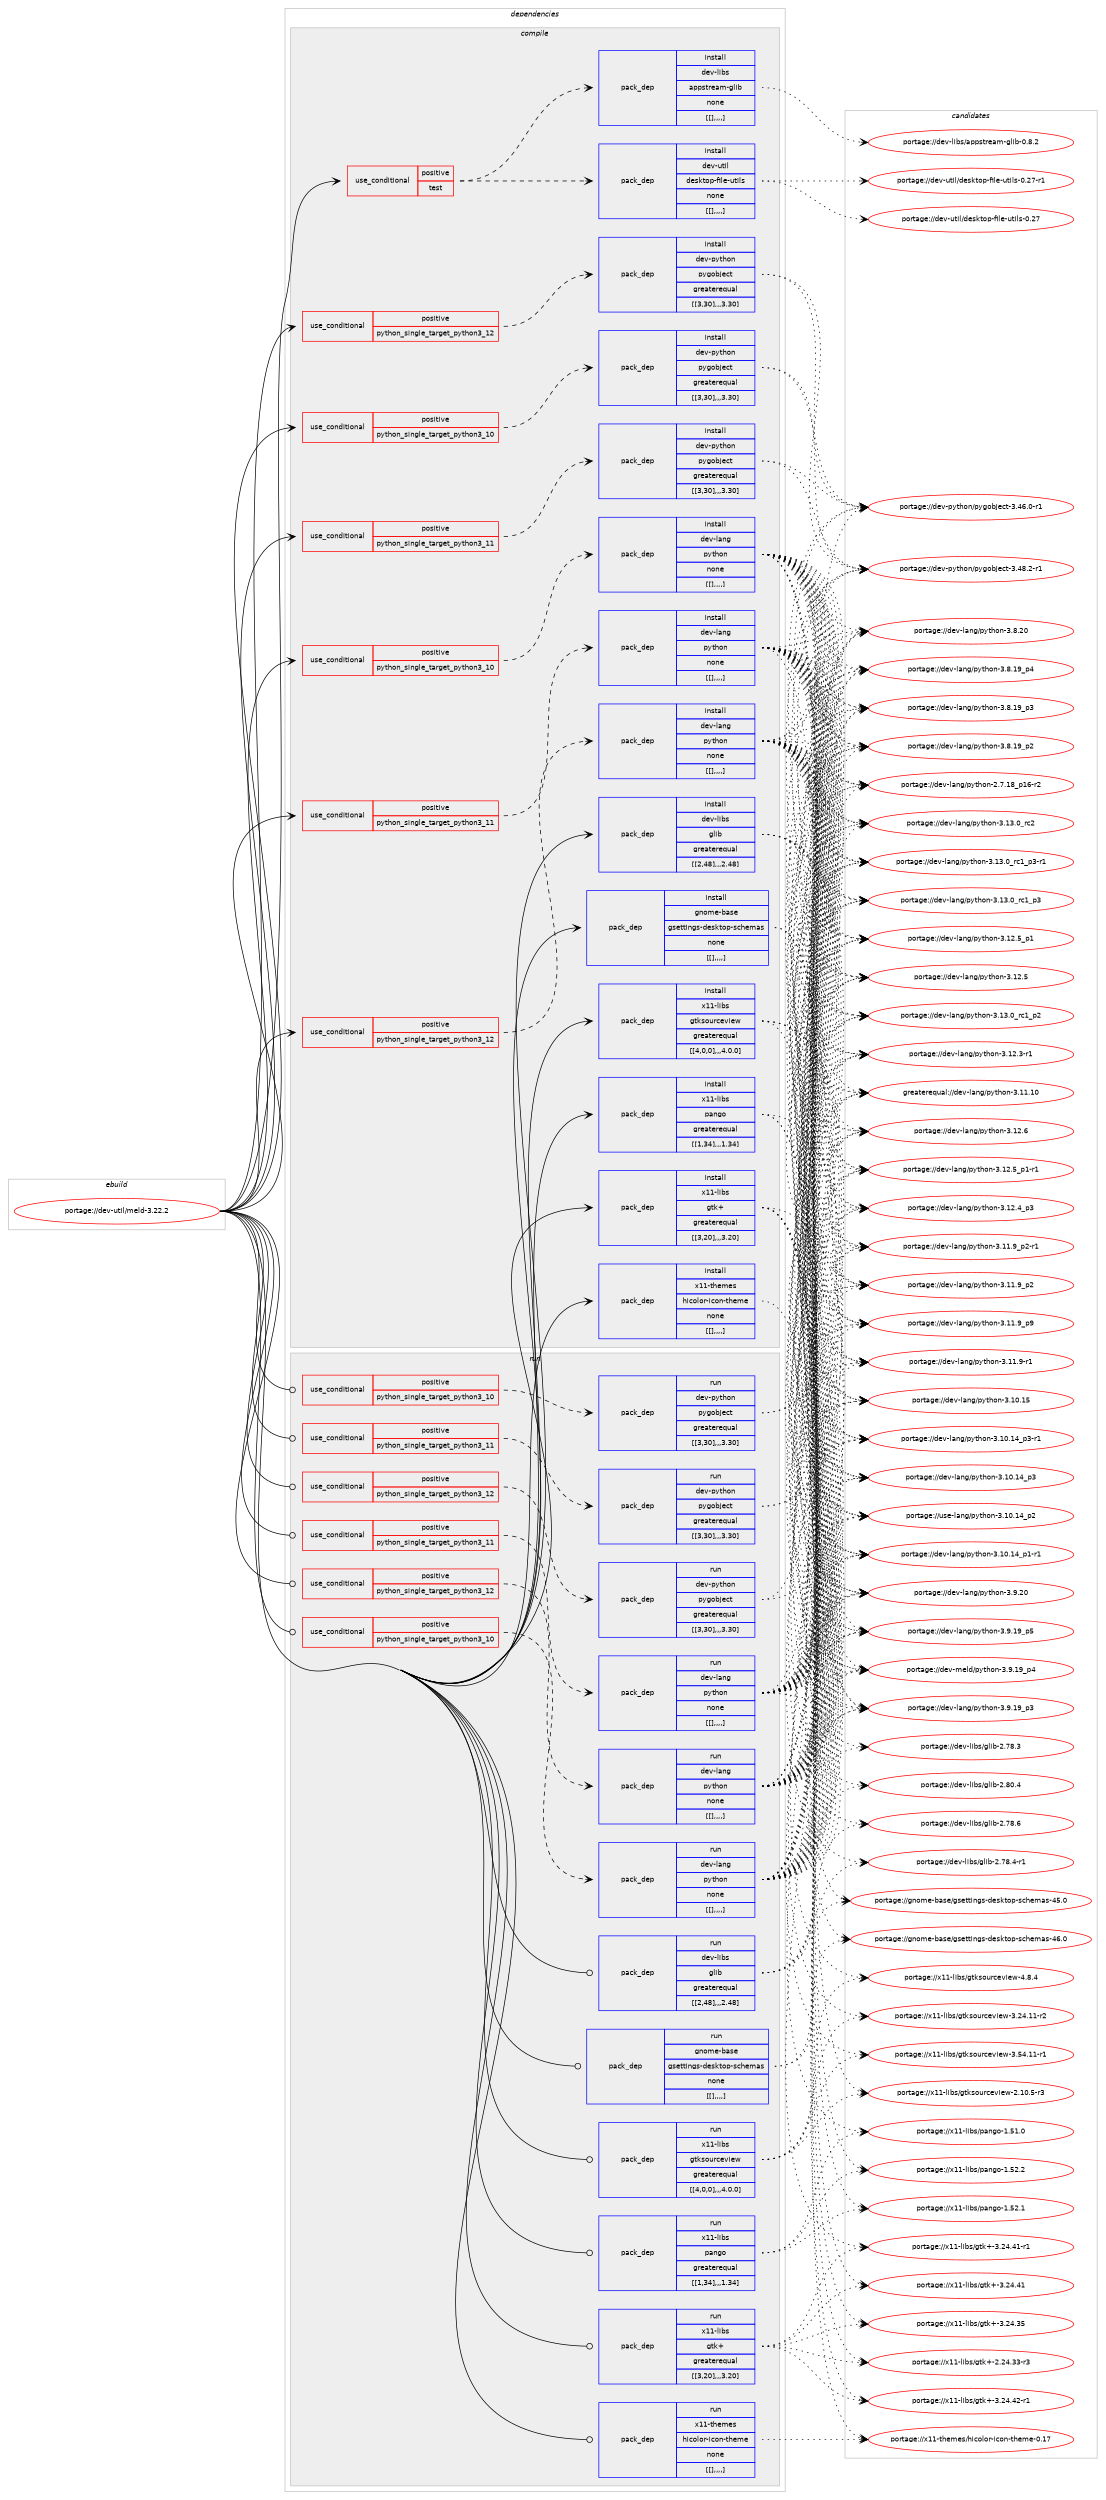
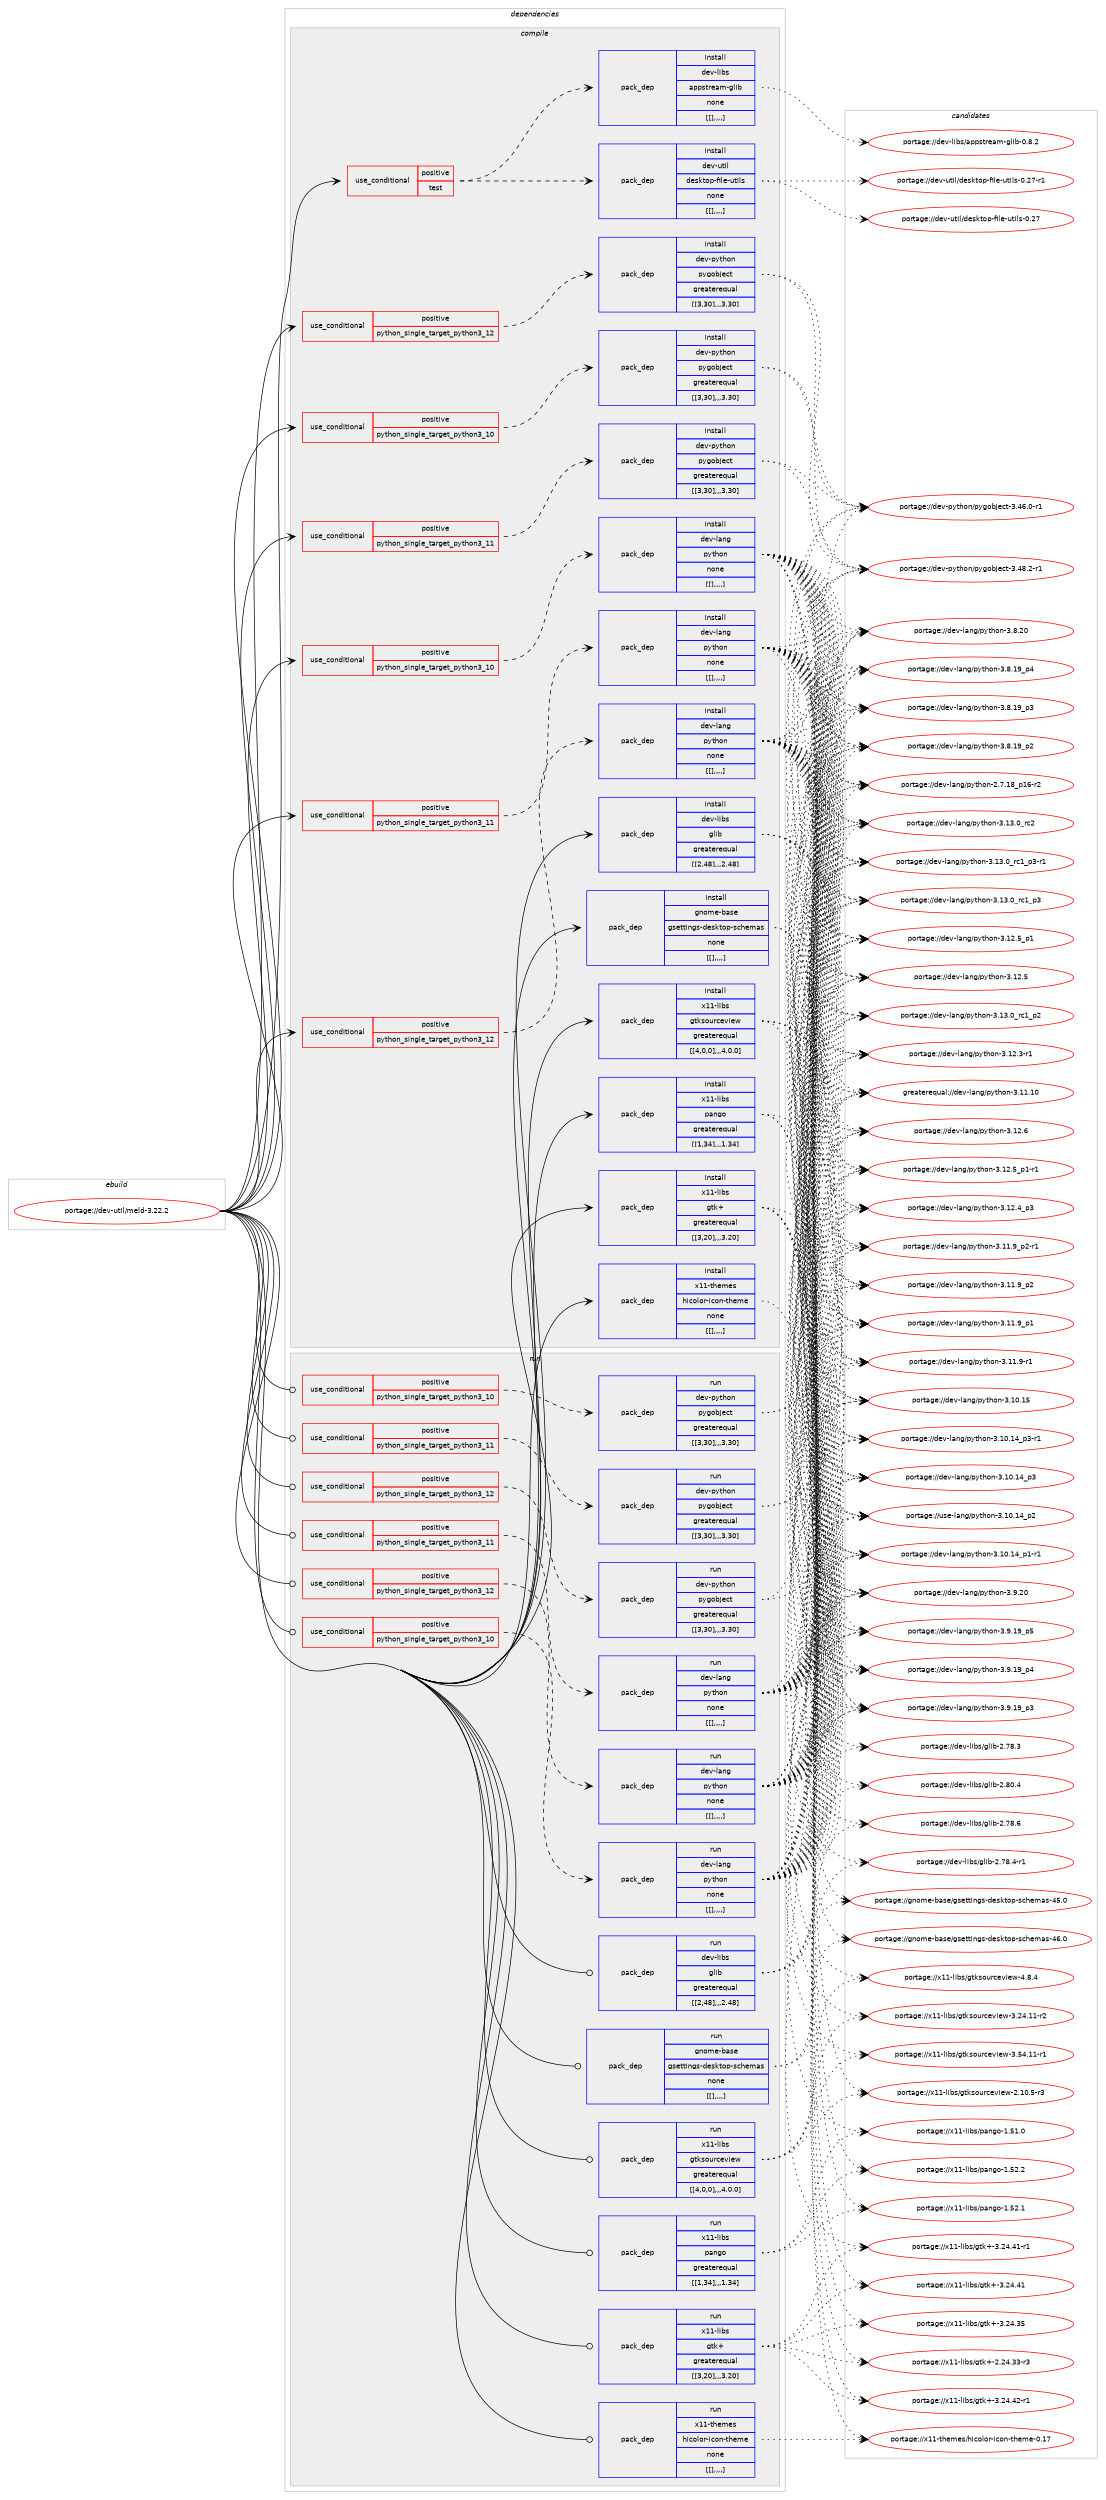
(971, 1324) -> (971, 1324)
(971, 1670) -> (971, 1670)
